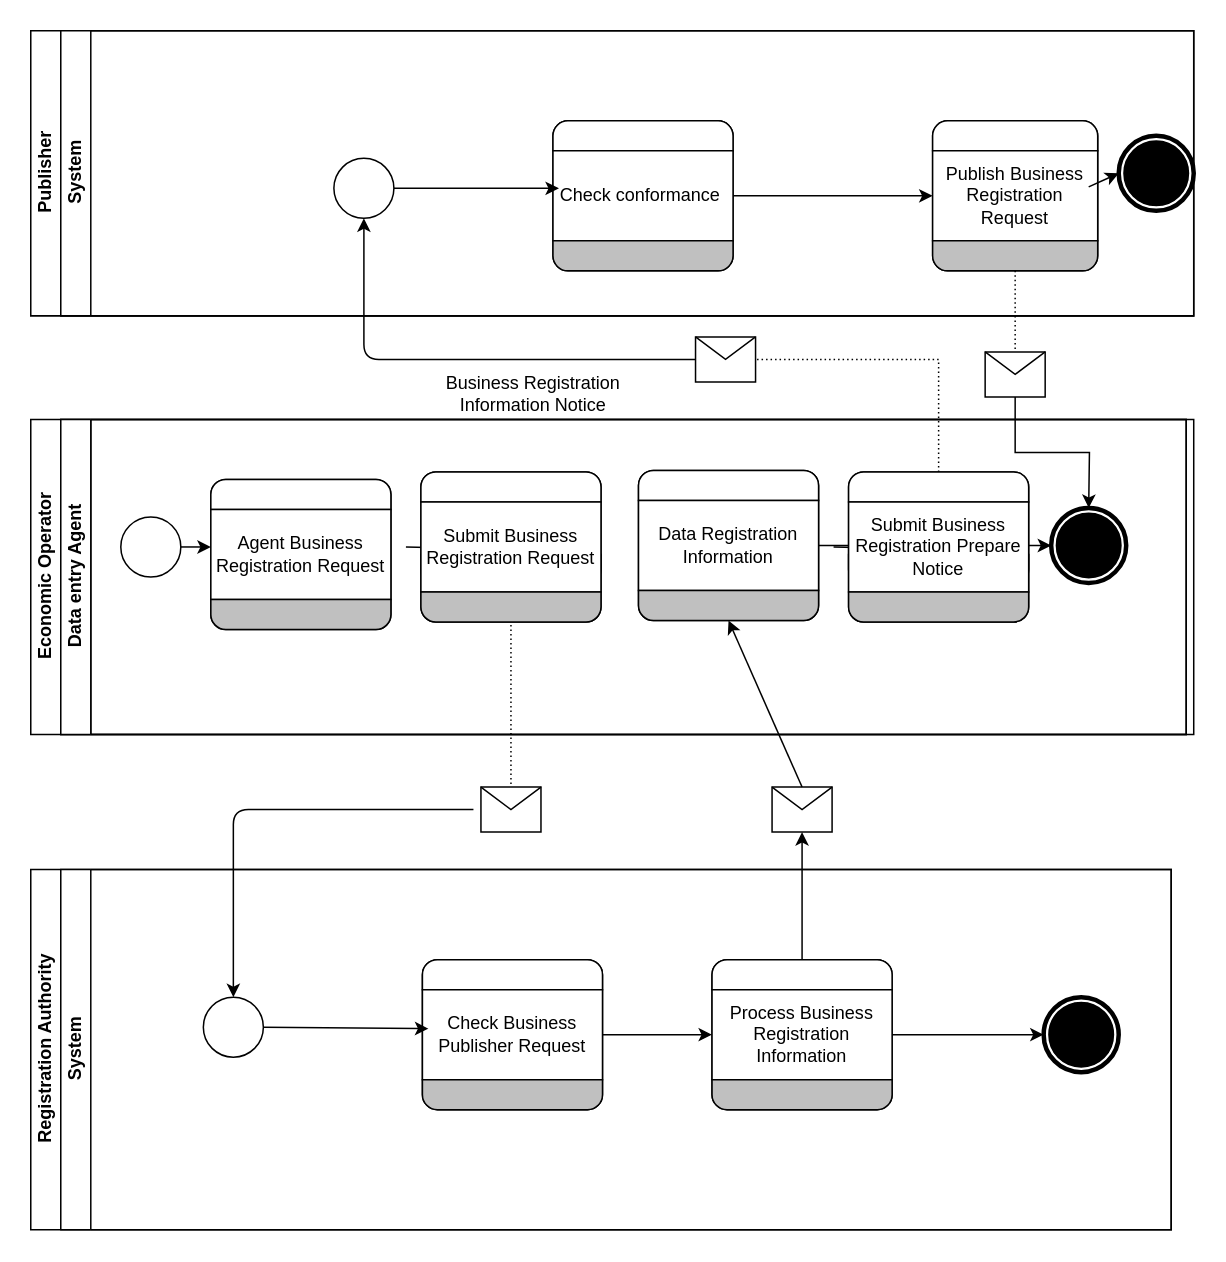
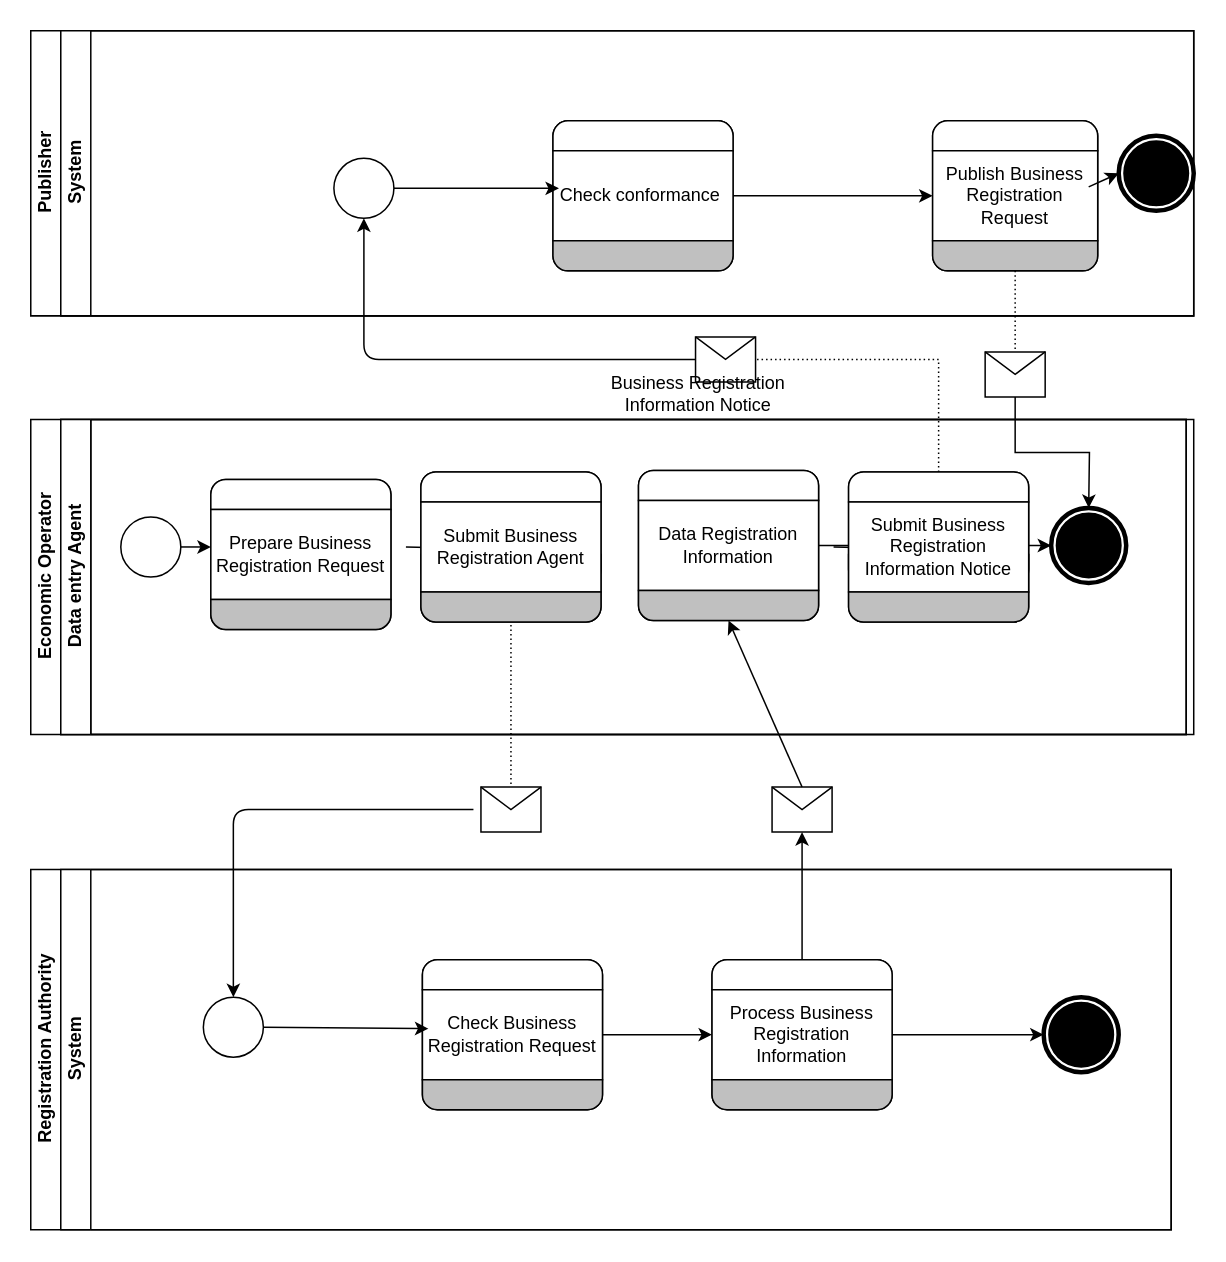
(533, 393) -> (698, 393)
(511, 547) -> (511, 547)
(938, 547) -> (938, 547)
(301, 554) -> (301, 554)
(512, 1034) -> (512, 1034)
